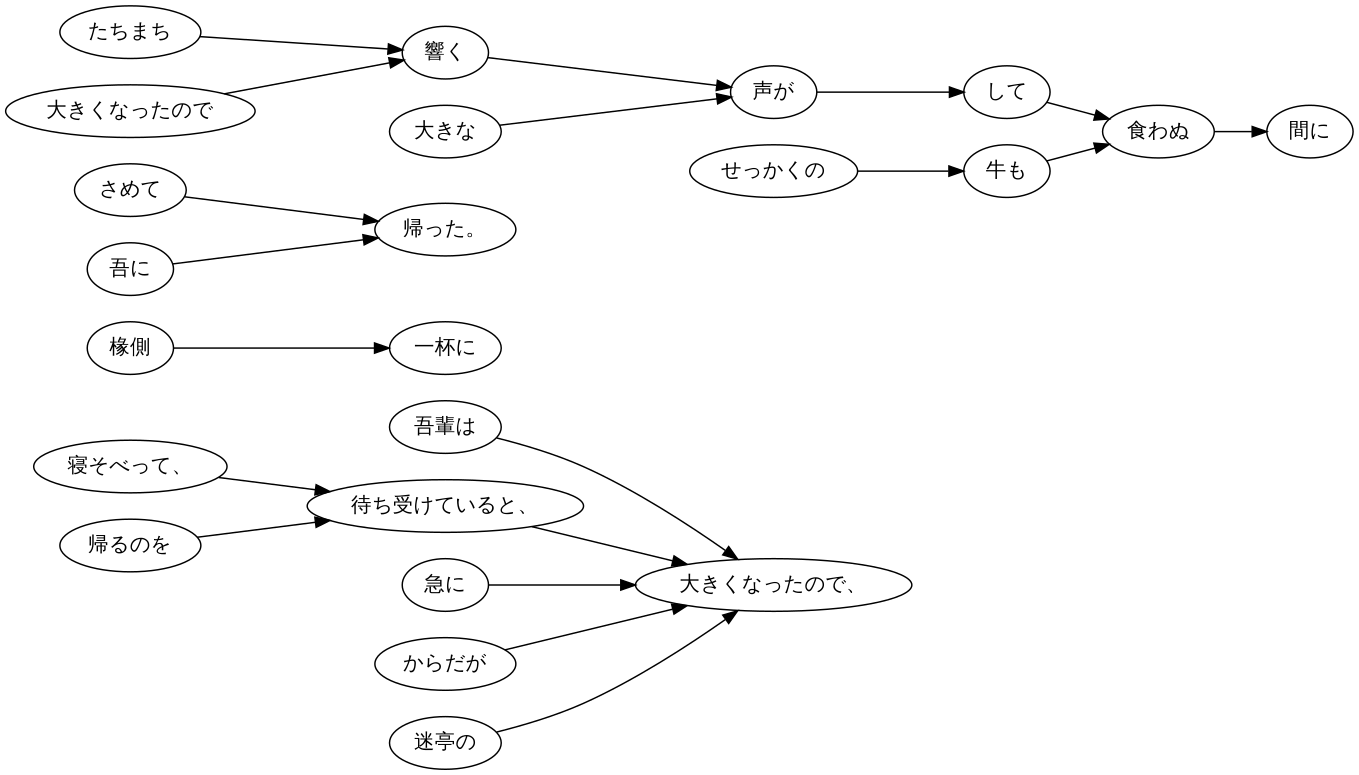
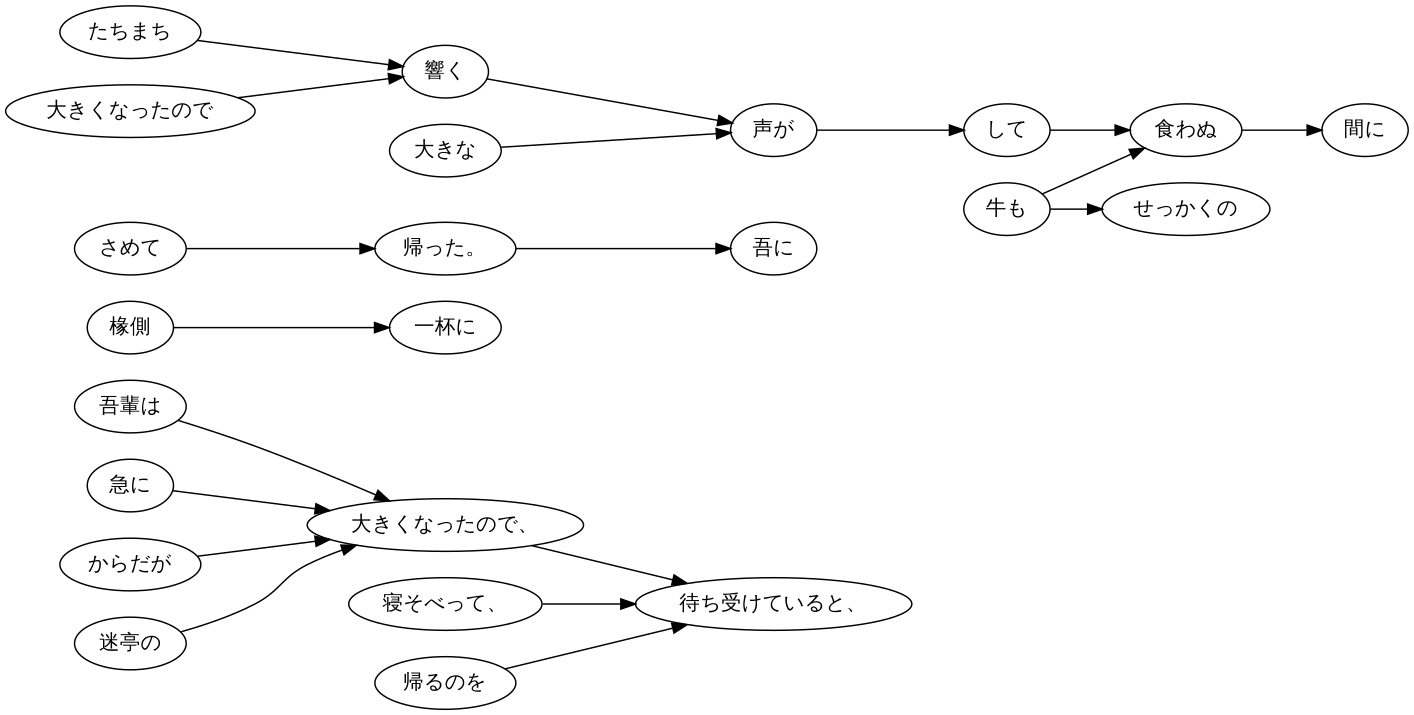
(903, 171) -> (1069, 209)
(268, 252) -> (616, 249)
(602, 544) -> (602, 563)
